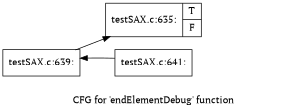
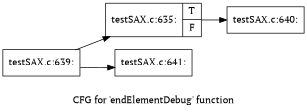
none -> (266, 20)
(101, 58) -> (94, 68)
